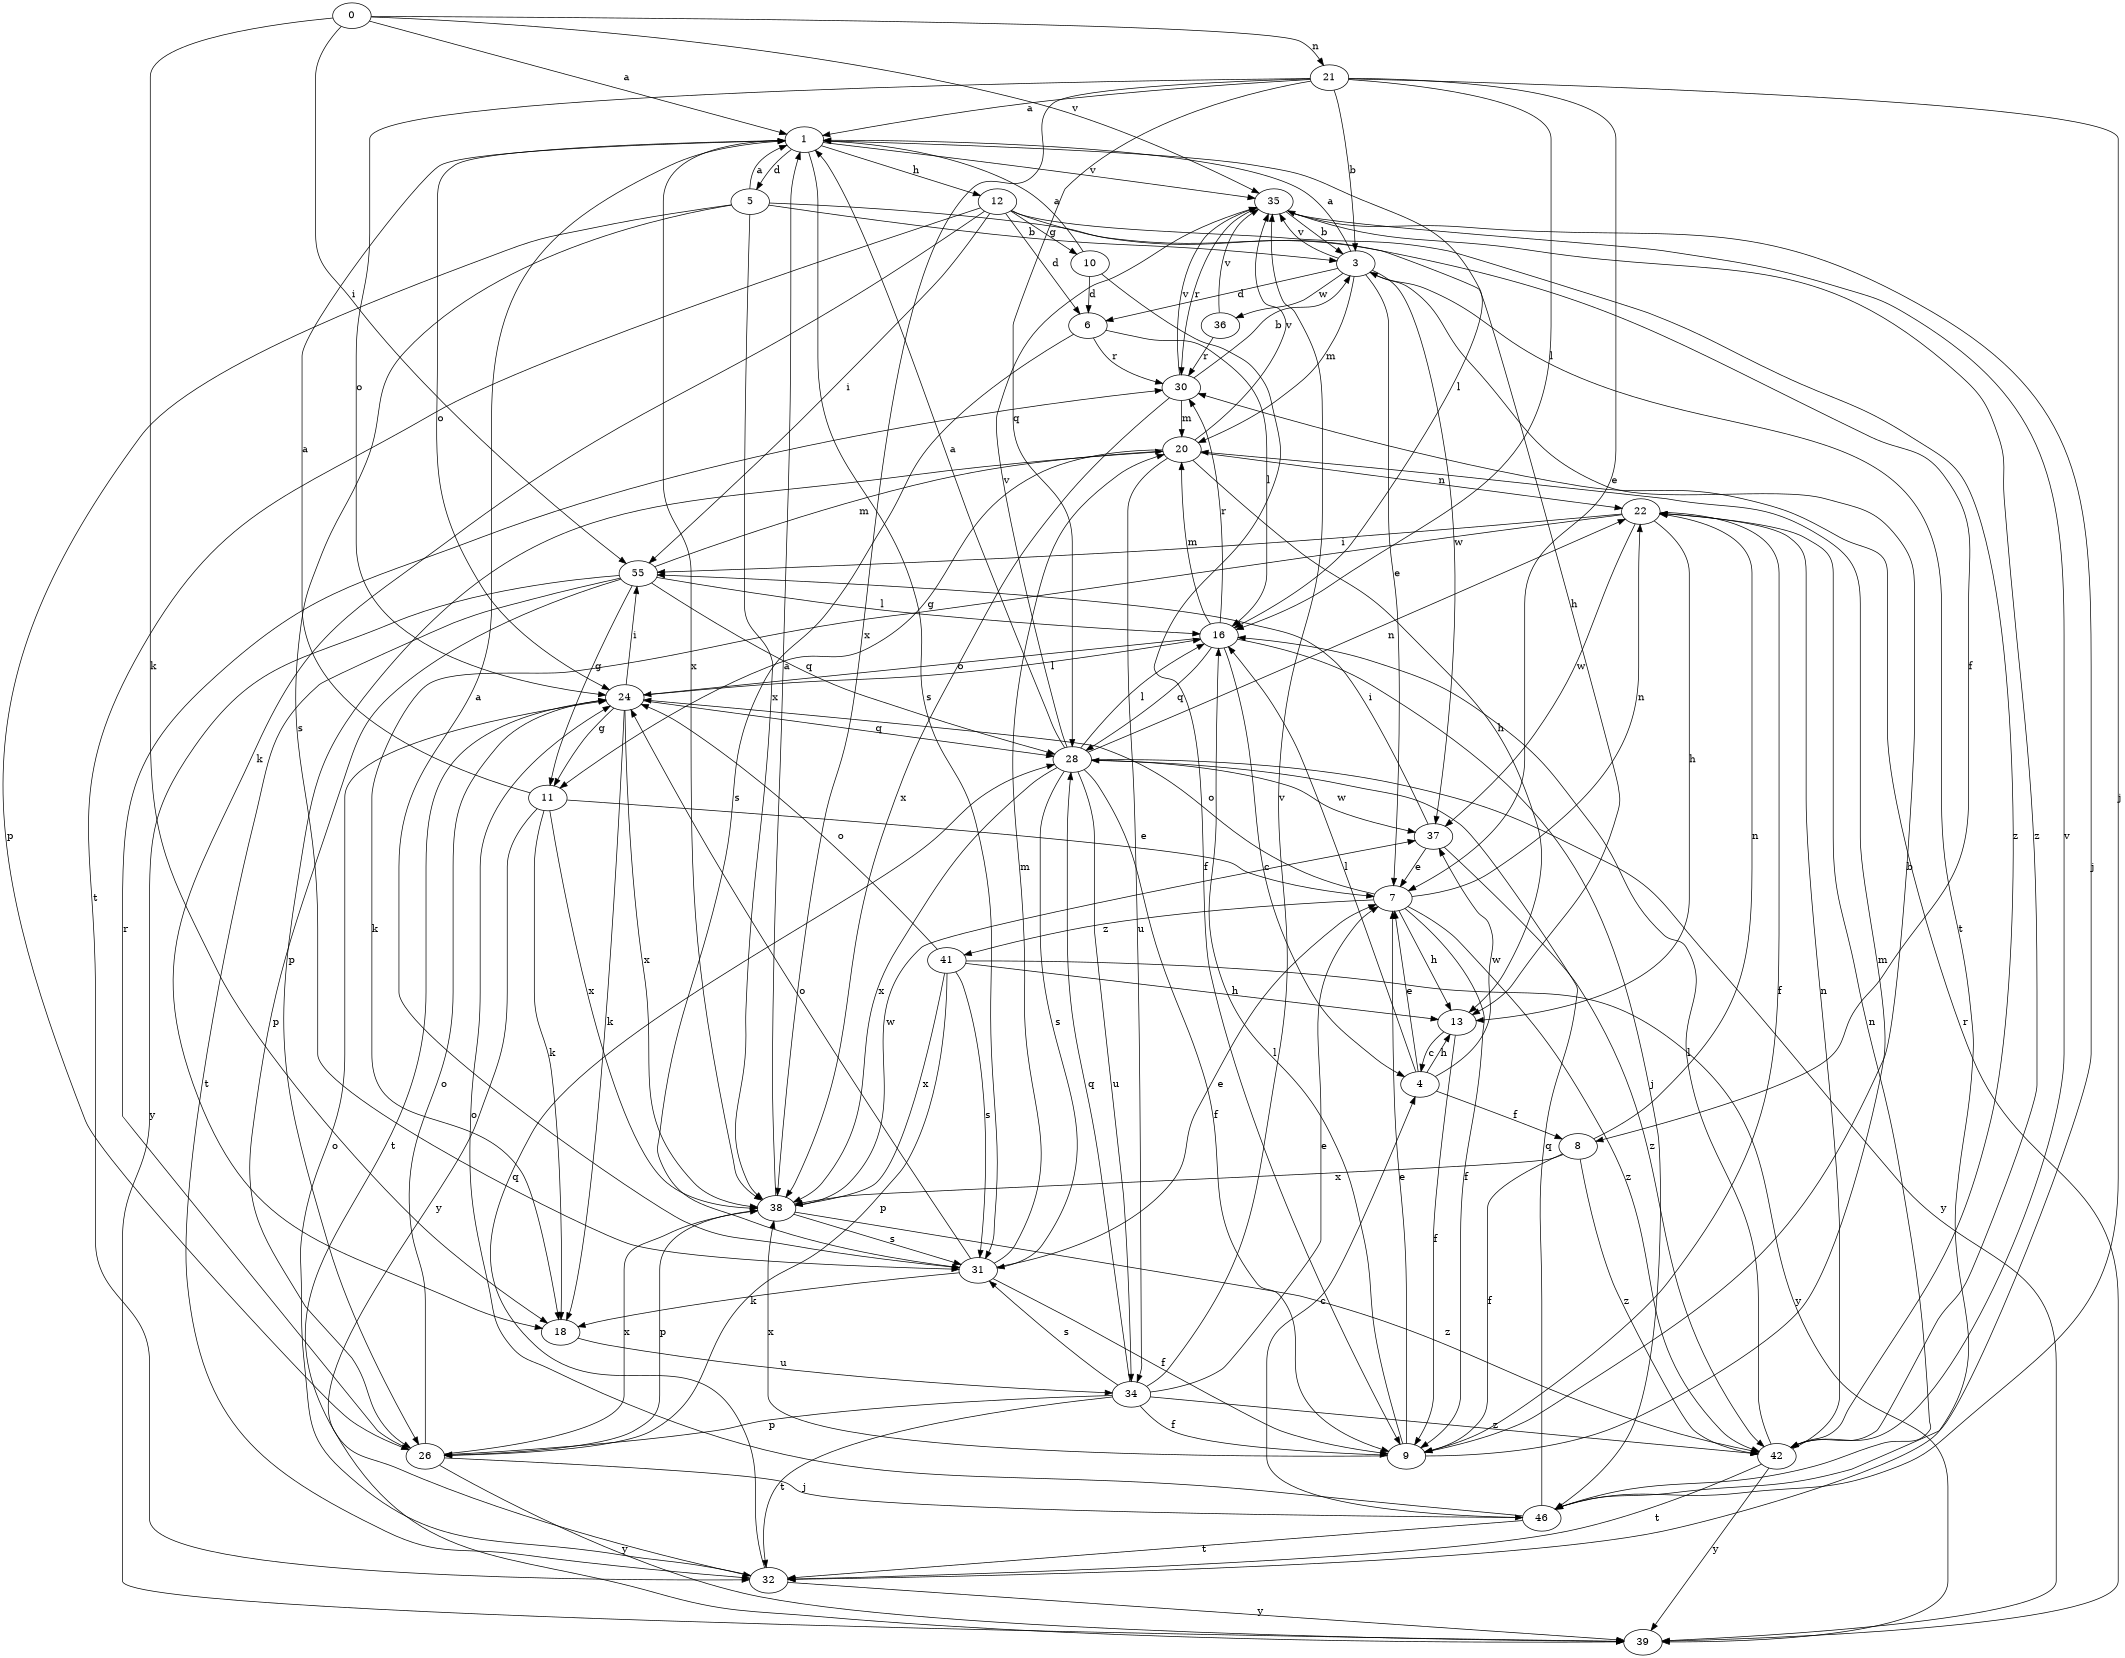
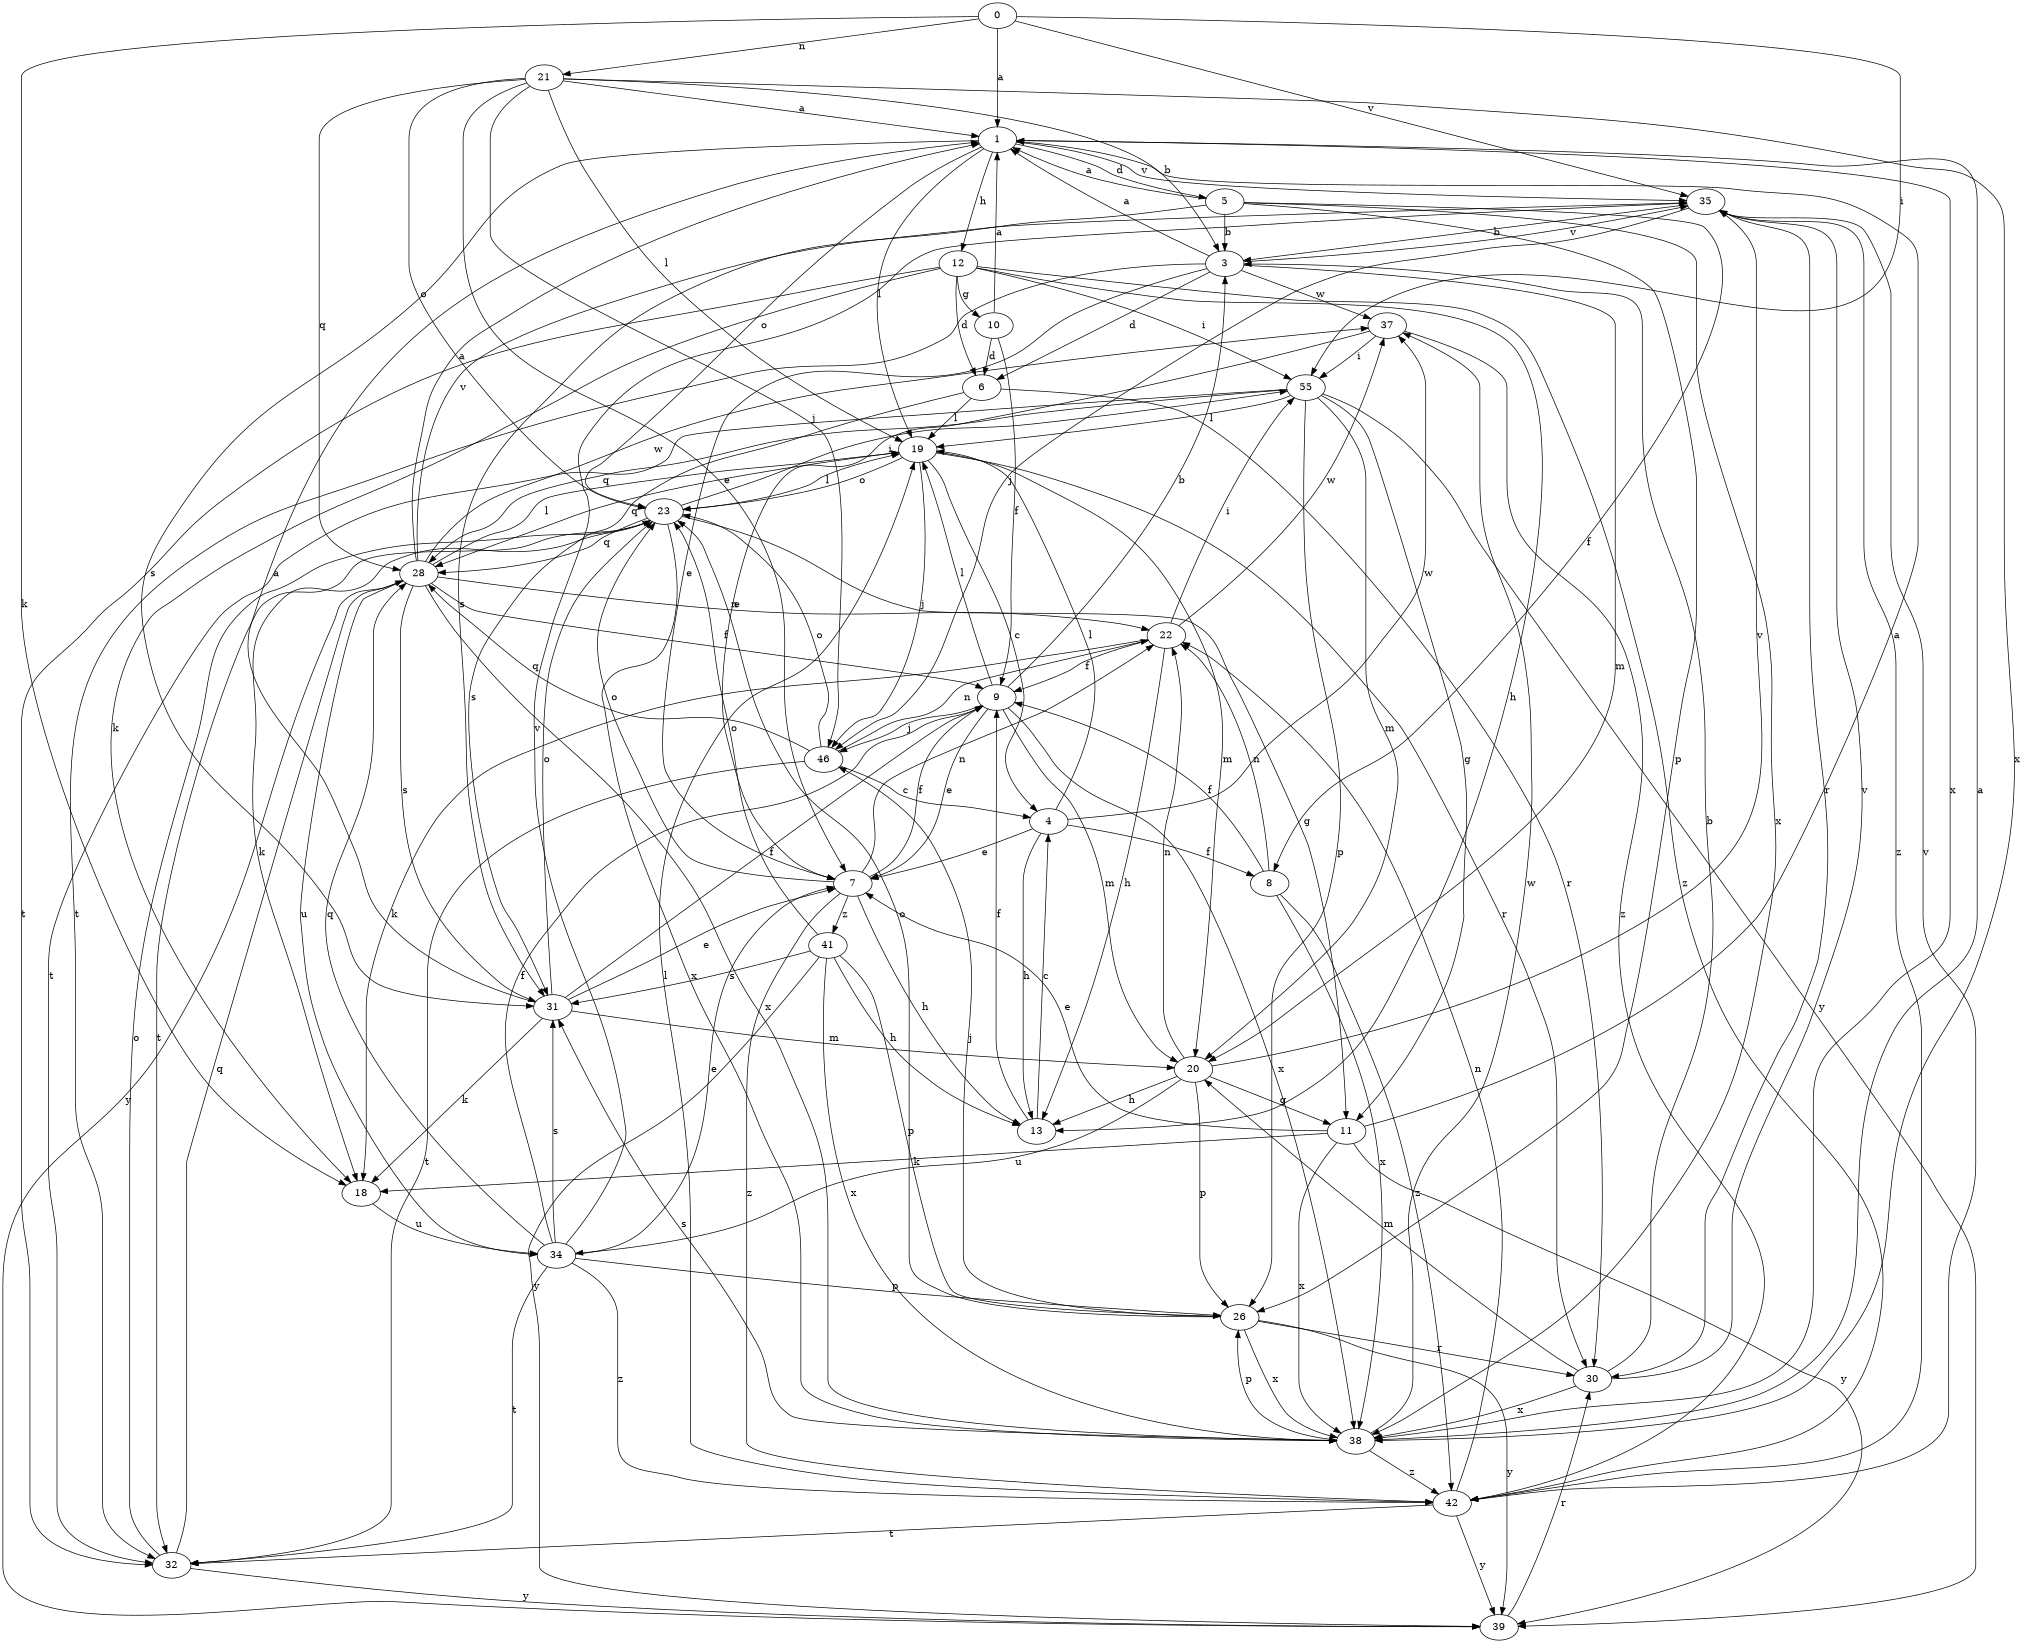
(1220, 326) -> none
(1219, 636) -> (918, 450)
(625, 698) -> (664, 512)
none -> (909, 723)
